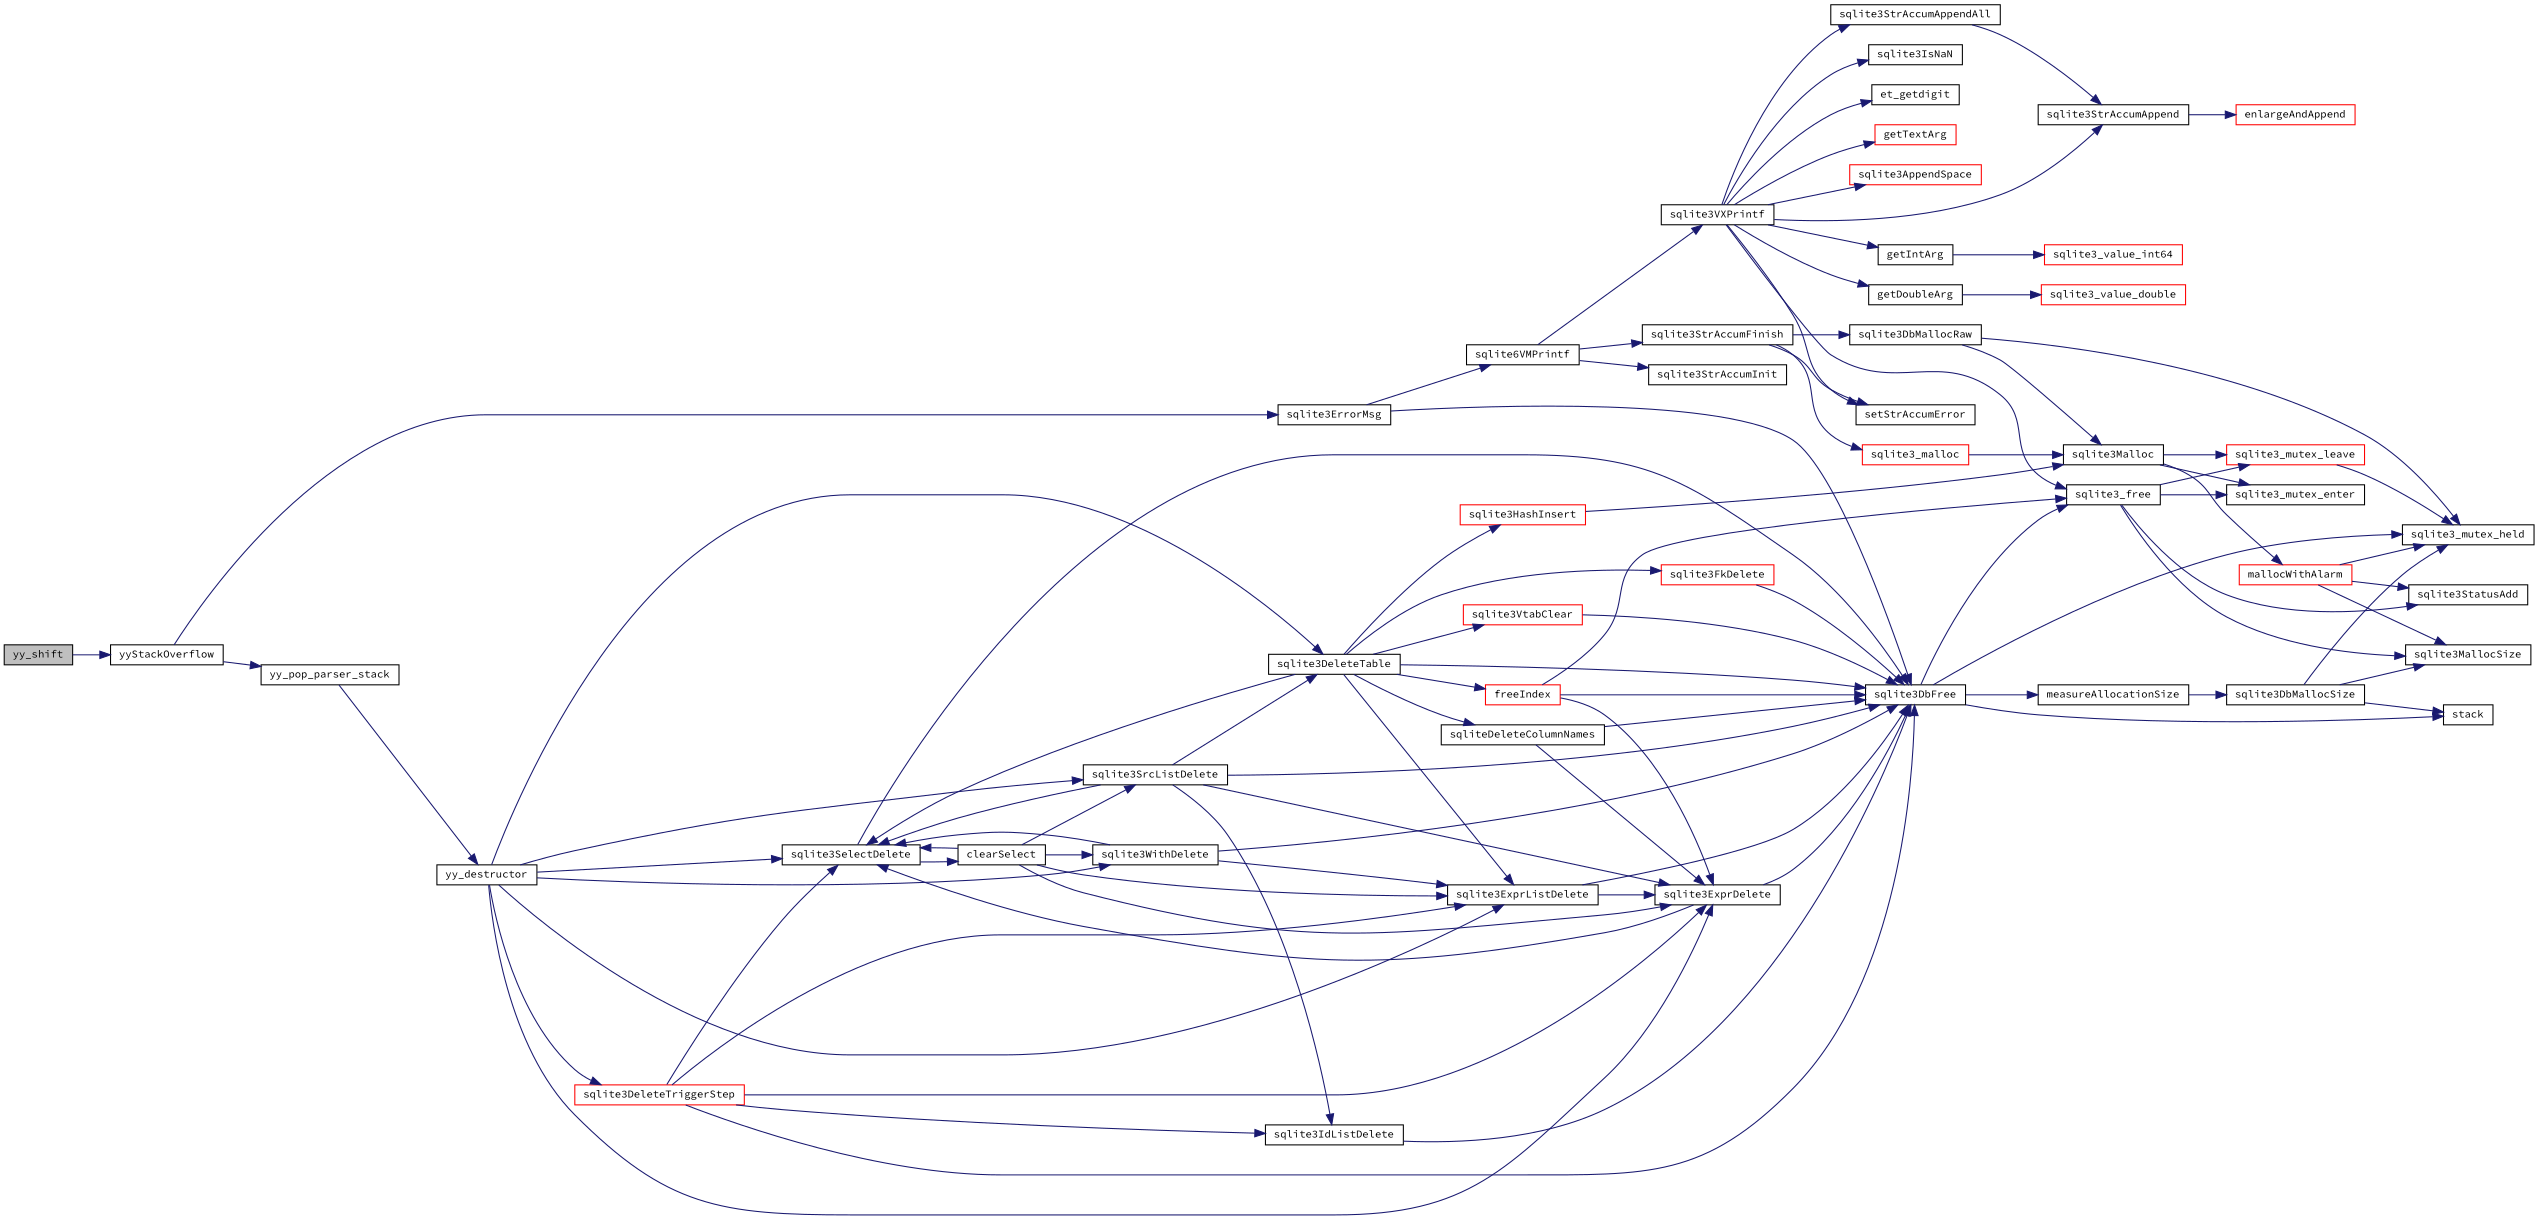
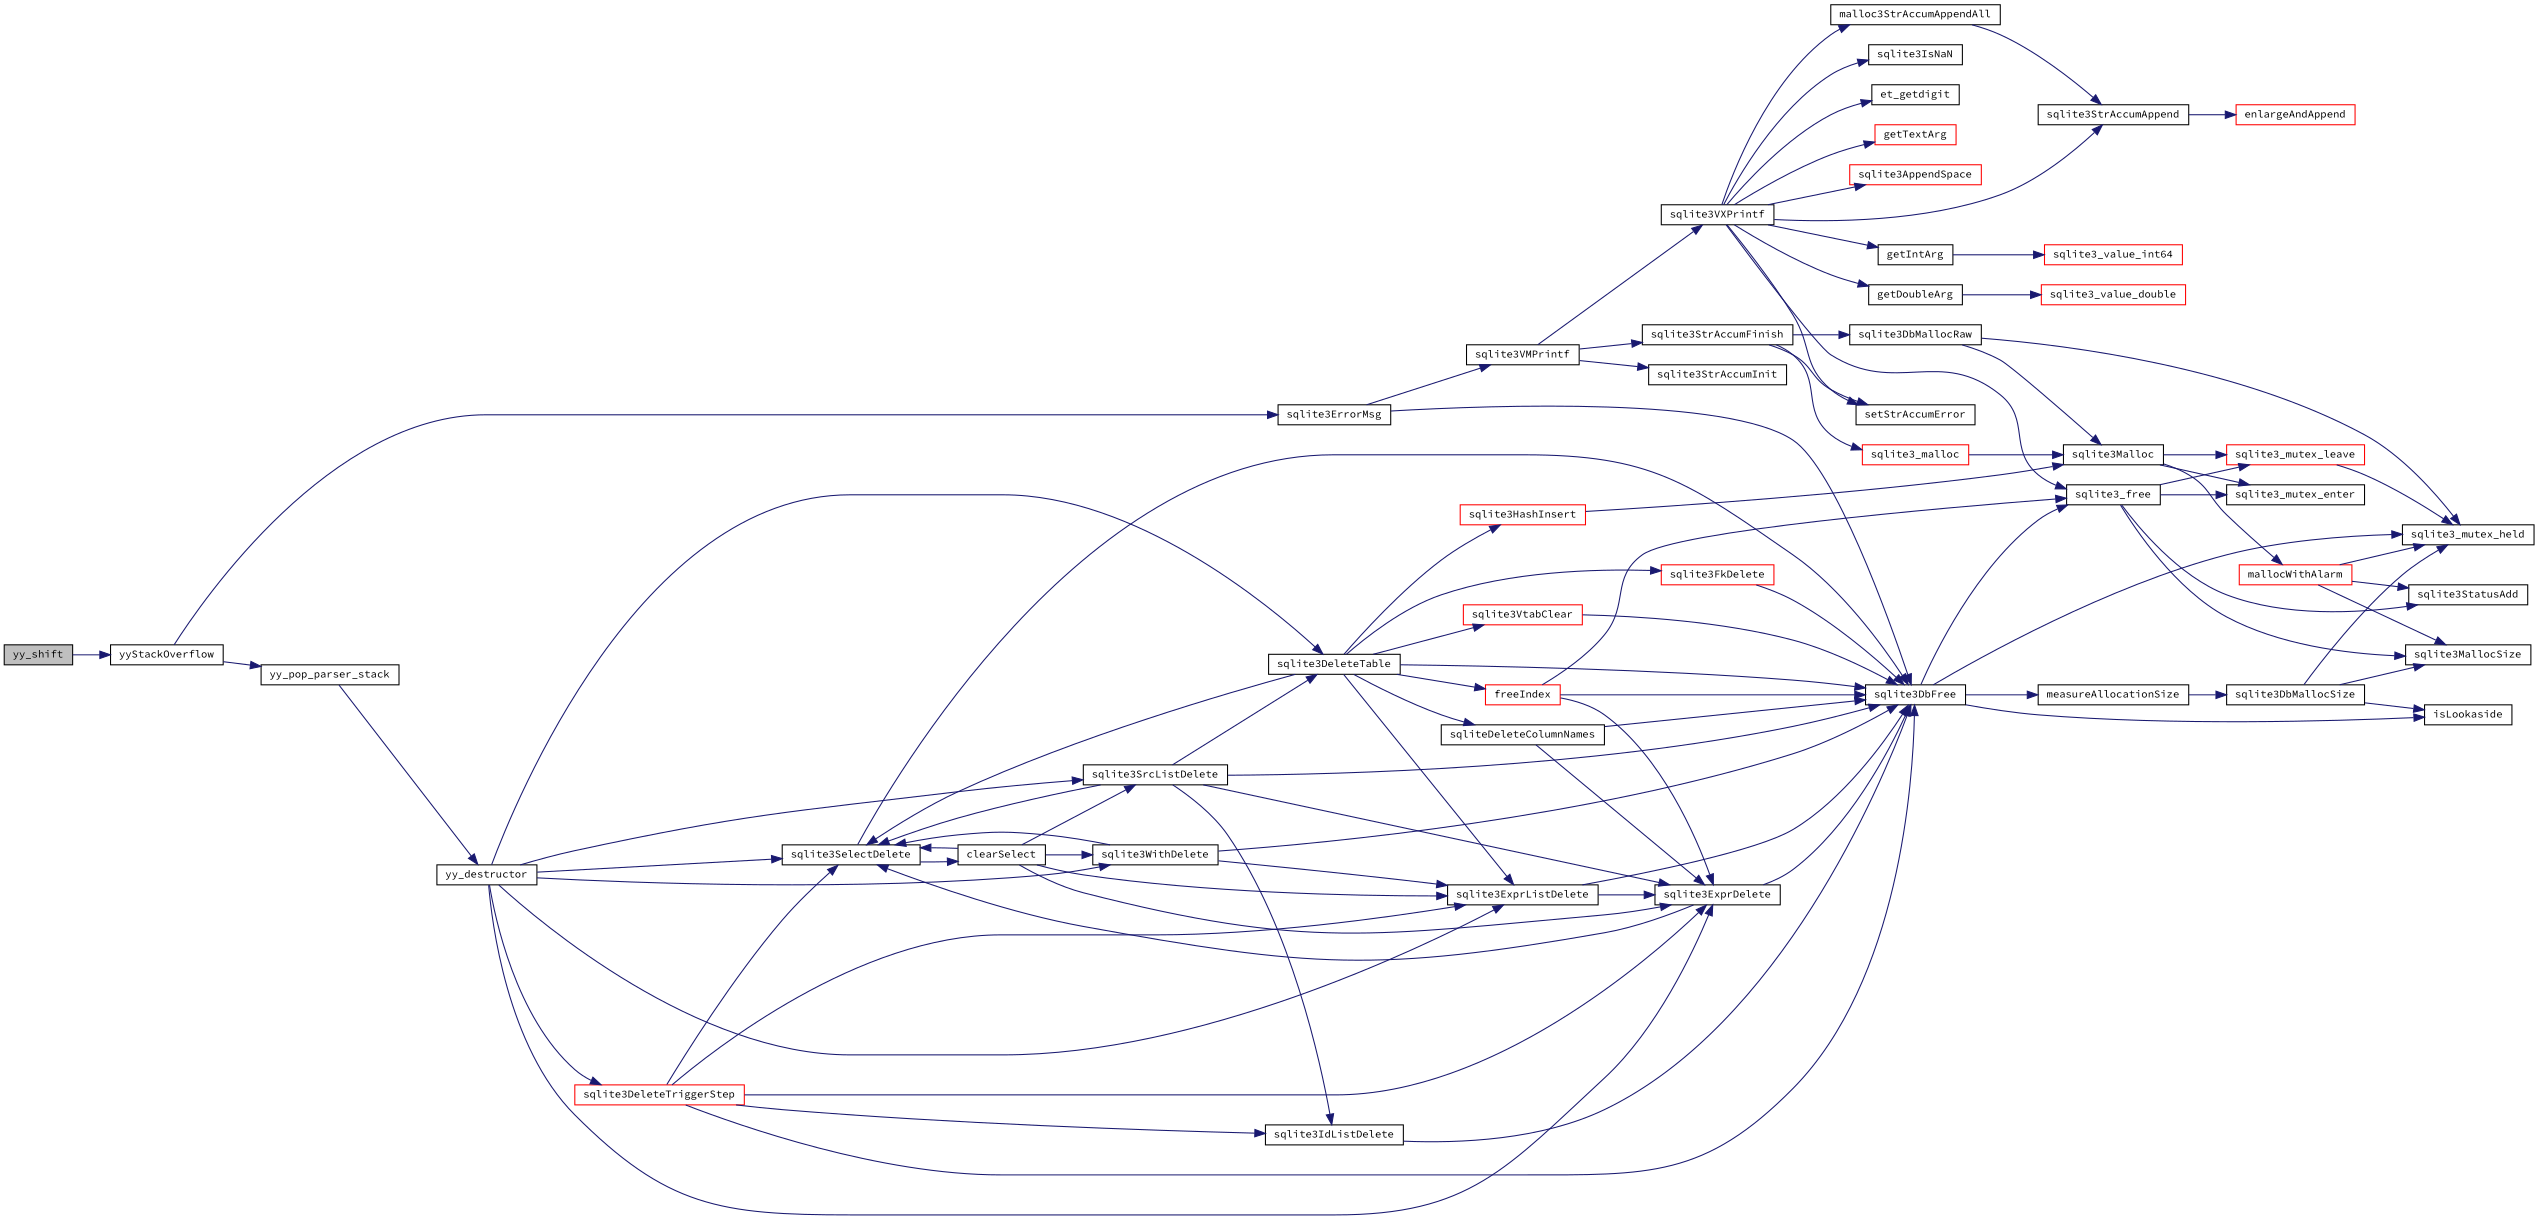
(1916, 15) -> (1916, 15)
(1523, 355) -> (1523, 355)
(2468, 715) -> (2468, 715)
